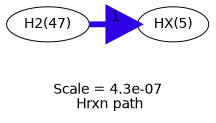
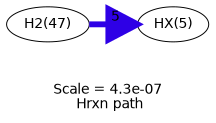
(113, 17) -> (113, 17)
